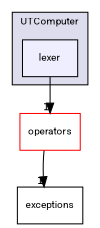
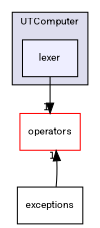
(43, 164) -> (57, 174)
